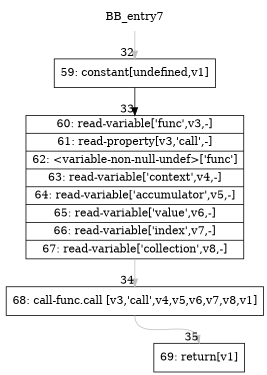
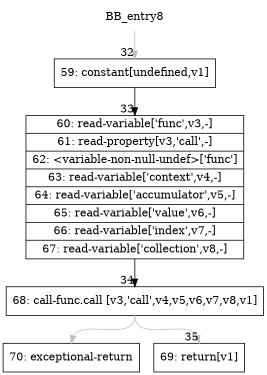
(135, 17) -> (135, 17)
(135, 269) -> (135, 269)
none -> (71, 358)
